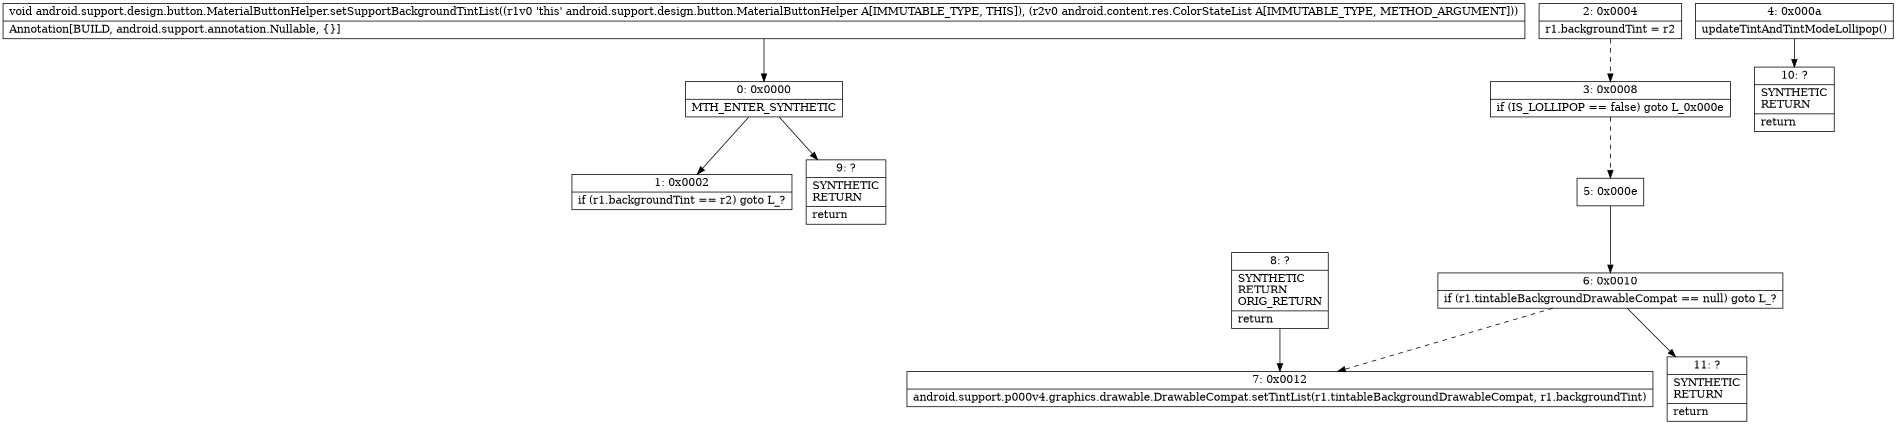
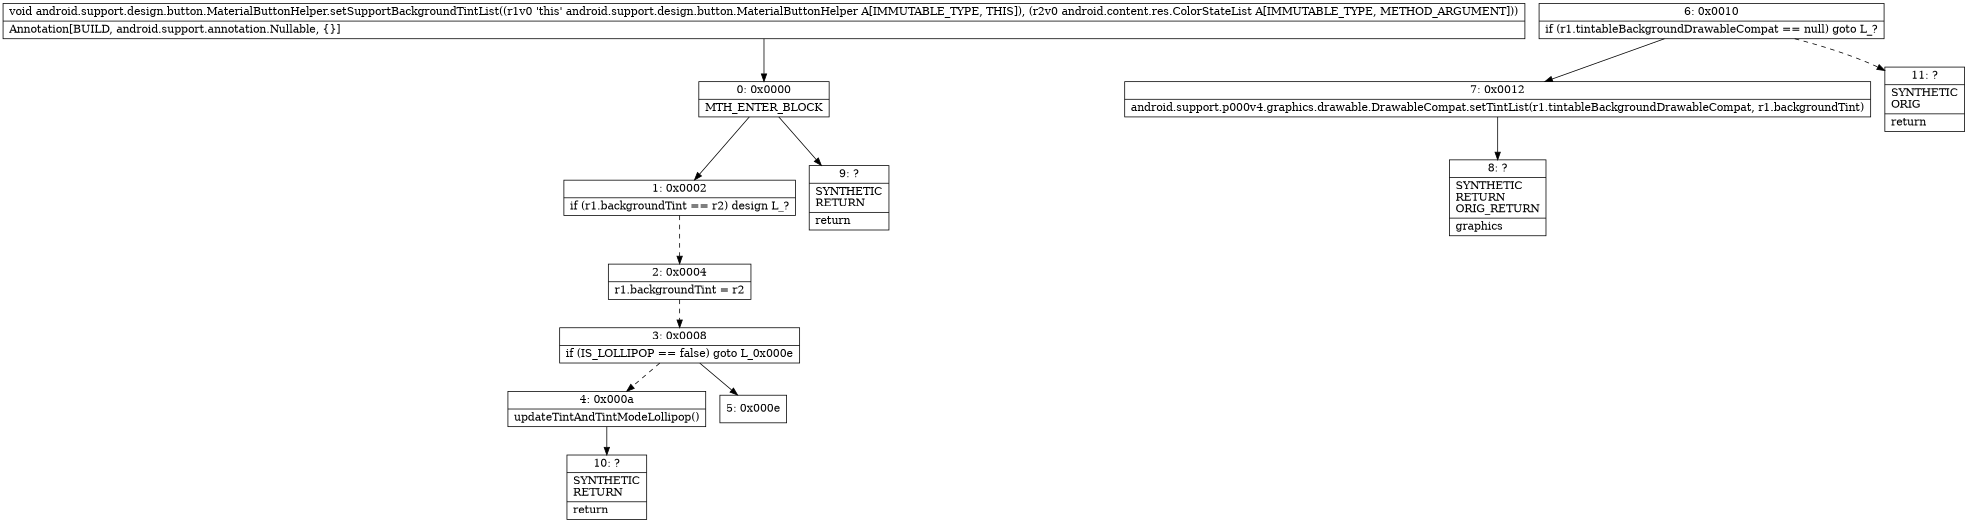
(764, 108) -> (764, 108)
(1610, 144) -> (716, 377)
(682, 200) -> (680, 206)
(1610, 235) -> none
none -> (680, 236)
(1255, 319) -> (1479, 227)
(1649, 330) -> (1837, 51)
(1449, 339) -> (1608, 59)
(1280, 346) -> (1498, 135)
none -> (646, 375)
(1698, 394) -> (1906, 105)
